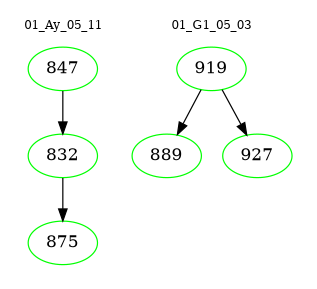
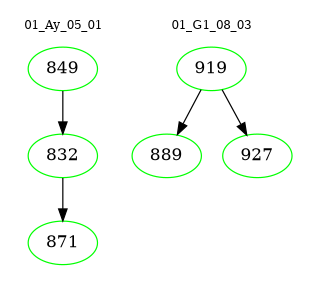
(63, 26) -> (63, 26)
(212, 26) -> (212, 26)
(63, 69) -> (63, 69)
(63, 243) -> (63, 243)
